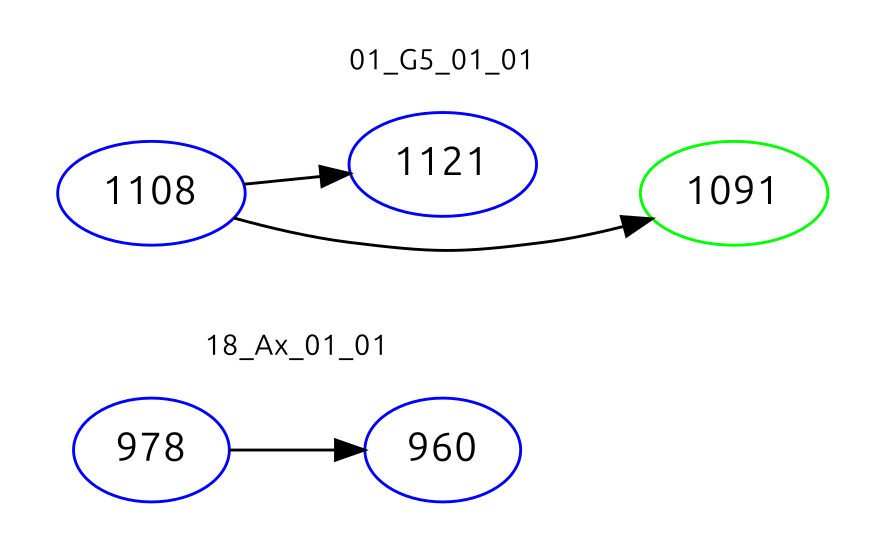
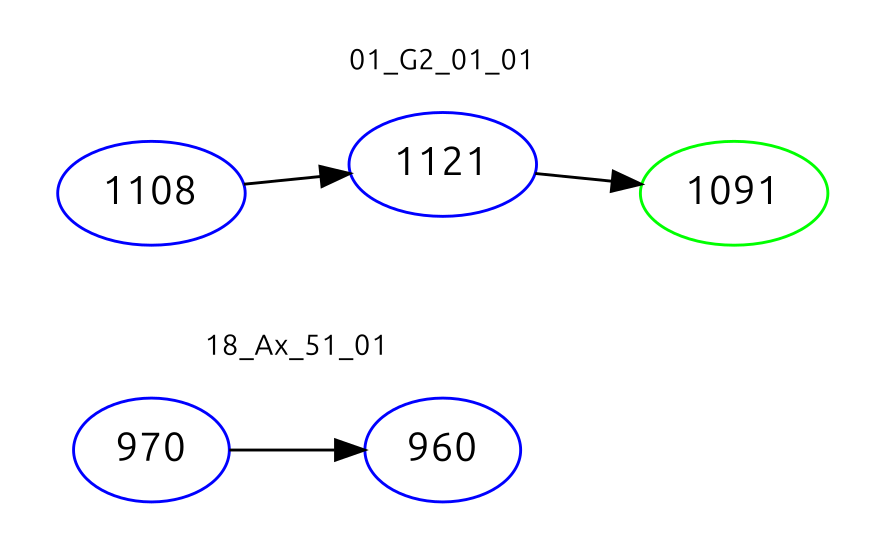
(443, 62) -> (443, 62)
(428, 250) -> (573, 177)
(297, 348) -> (297, 348)
(151, 450) -> (151, 450)
